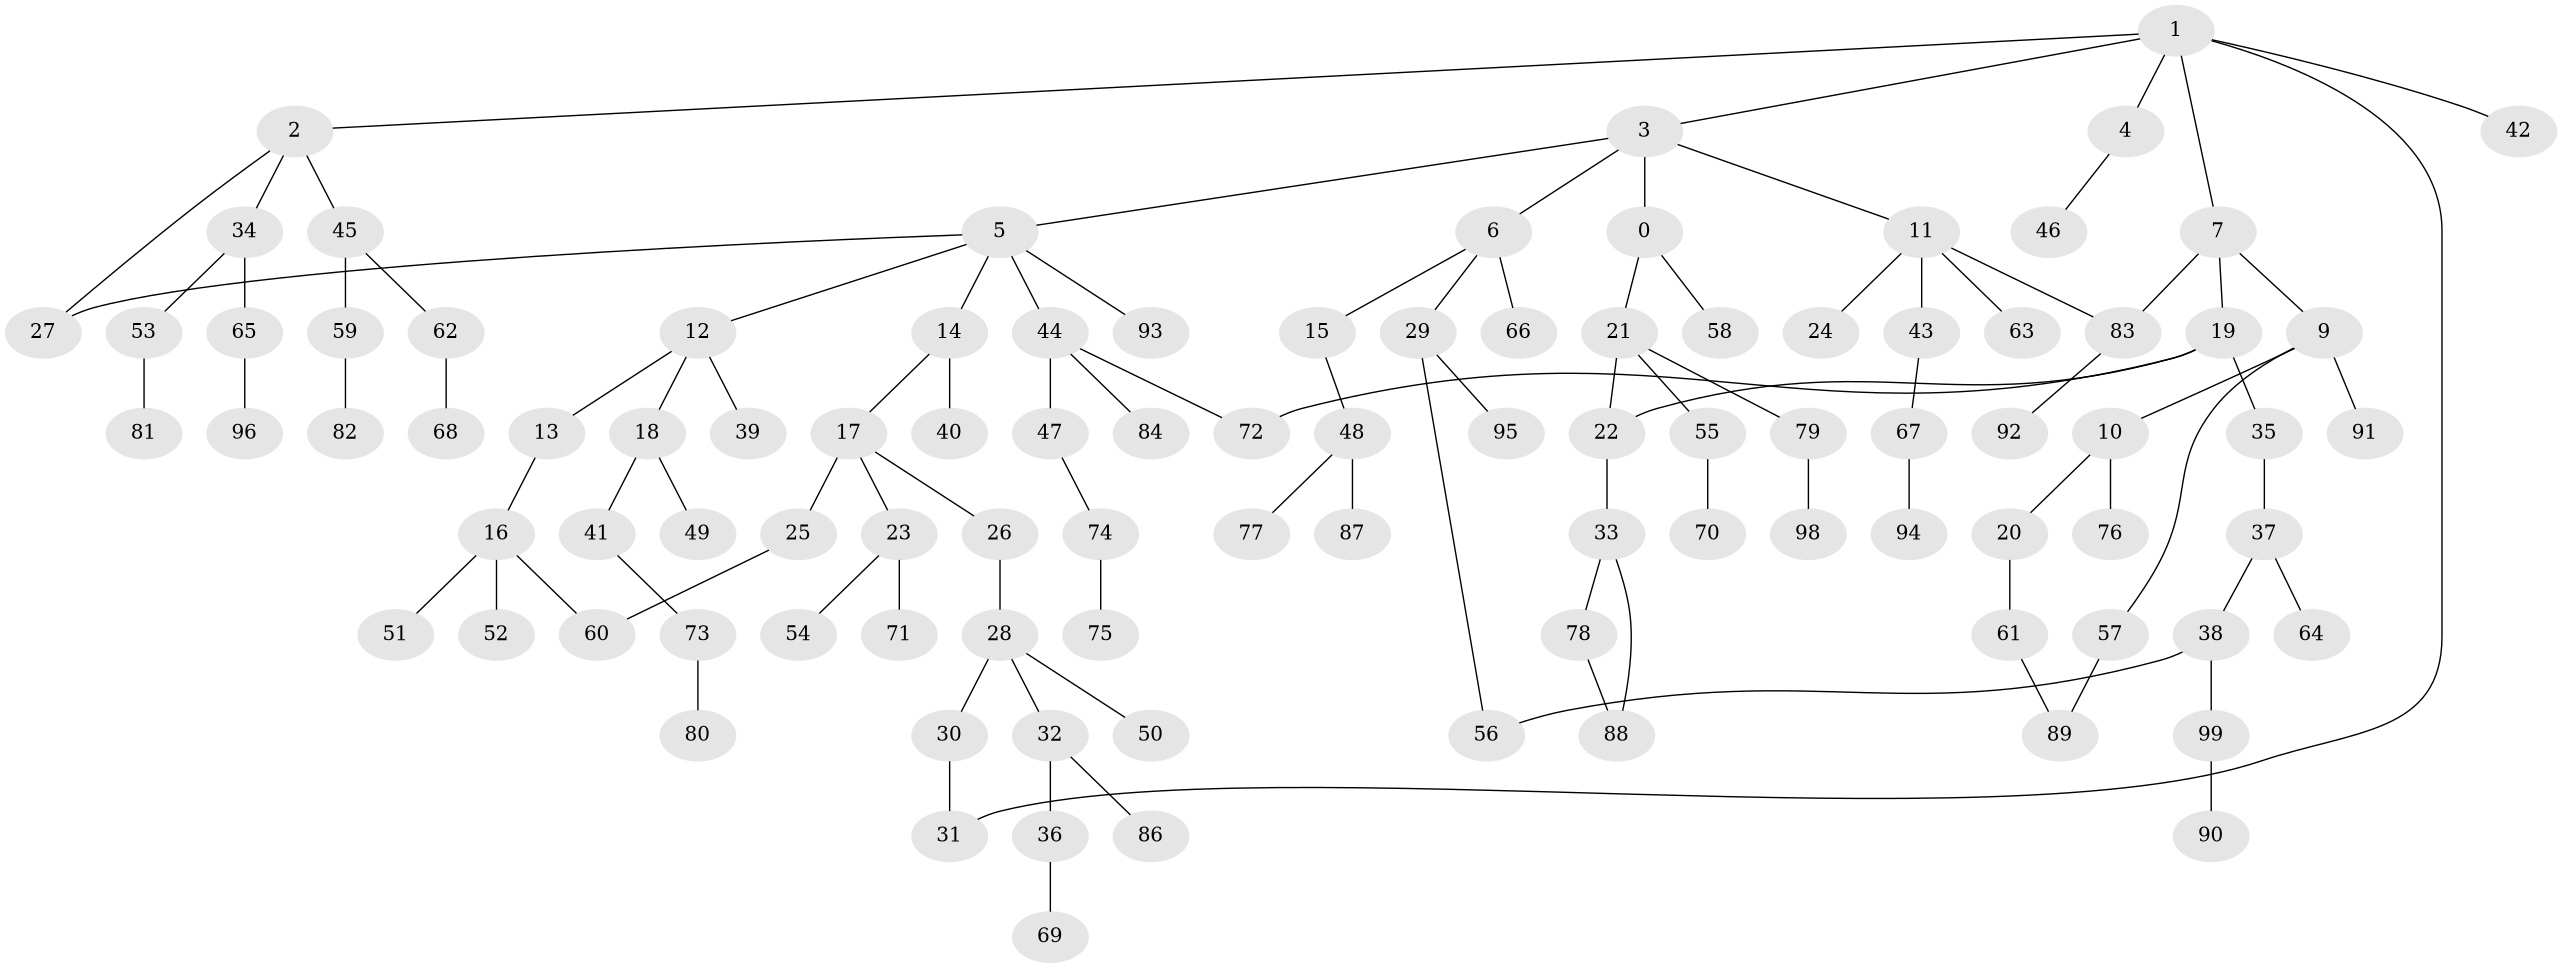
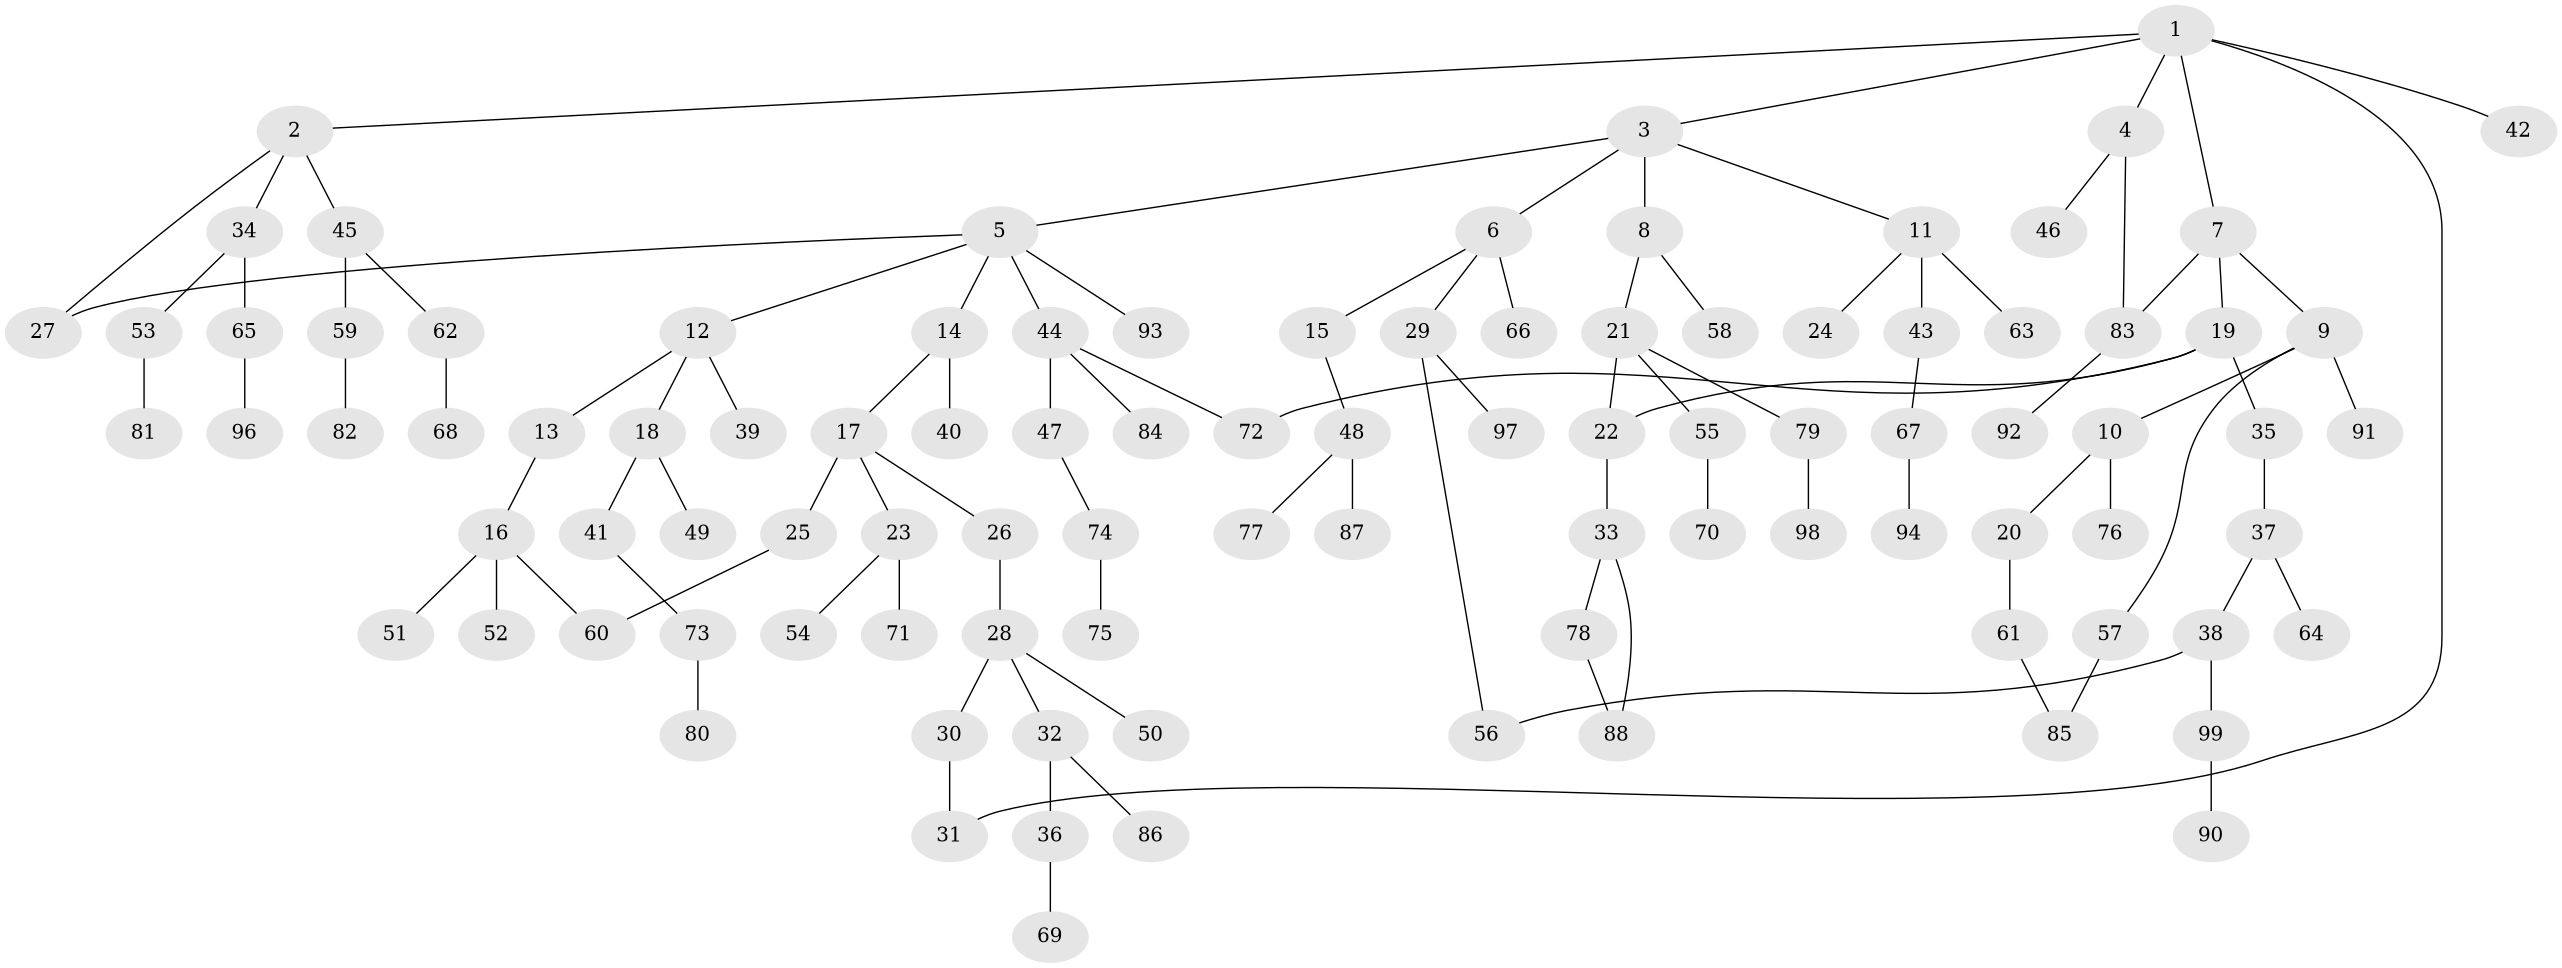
(1645, 232) -> (1645, 232)
(2022, 282) -> (2124, 232)
(1506, 434) -> (1506, 434)
(2060, 736) -> (2060, 736)
